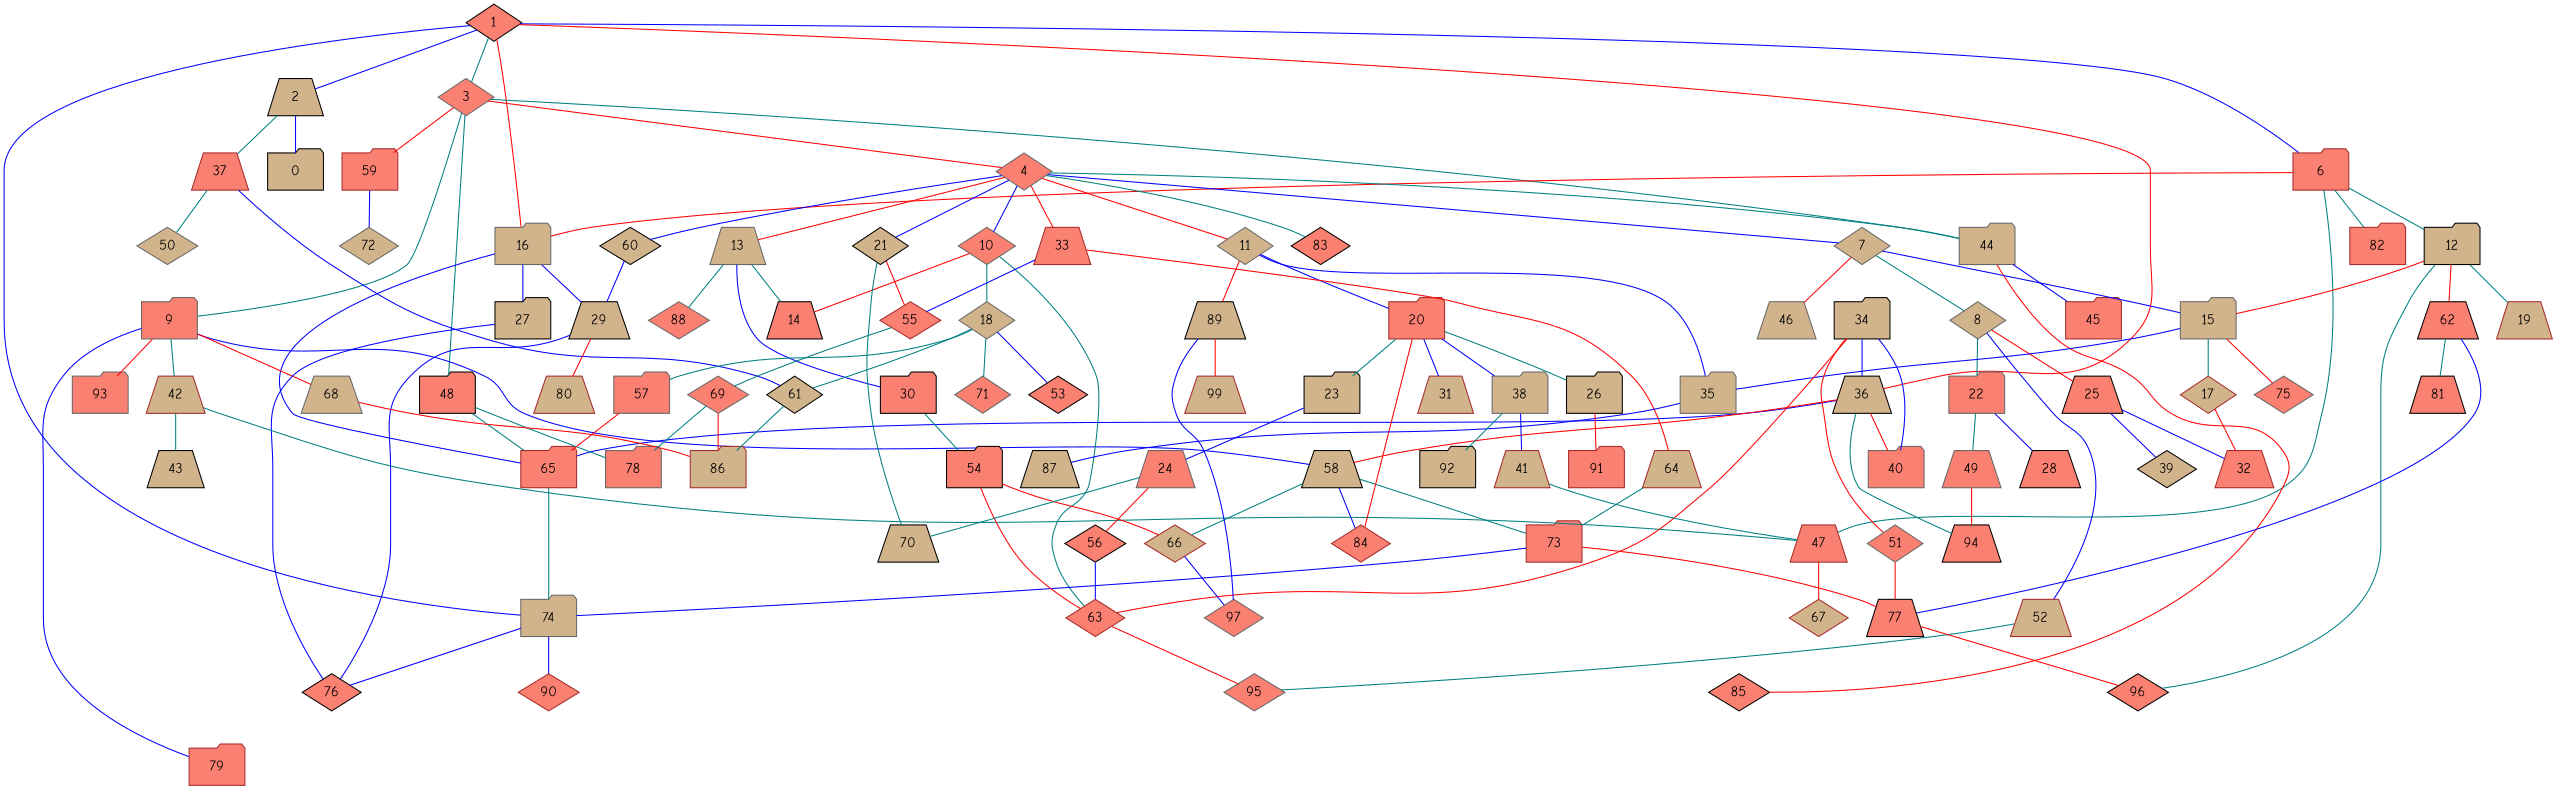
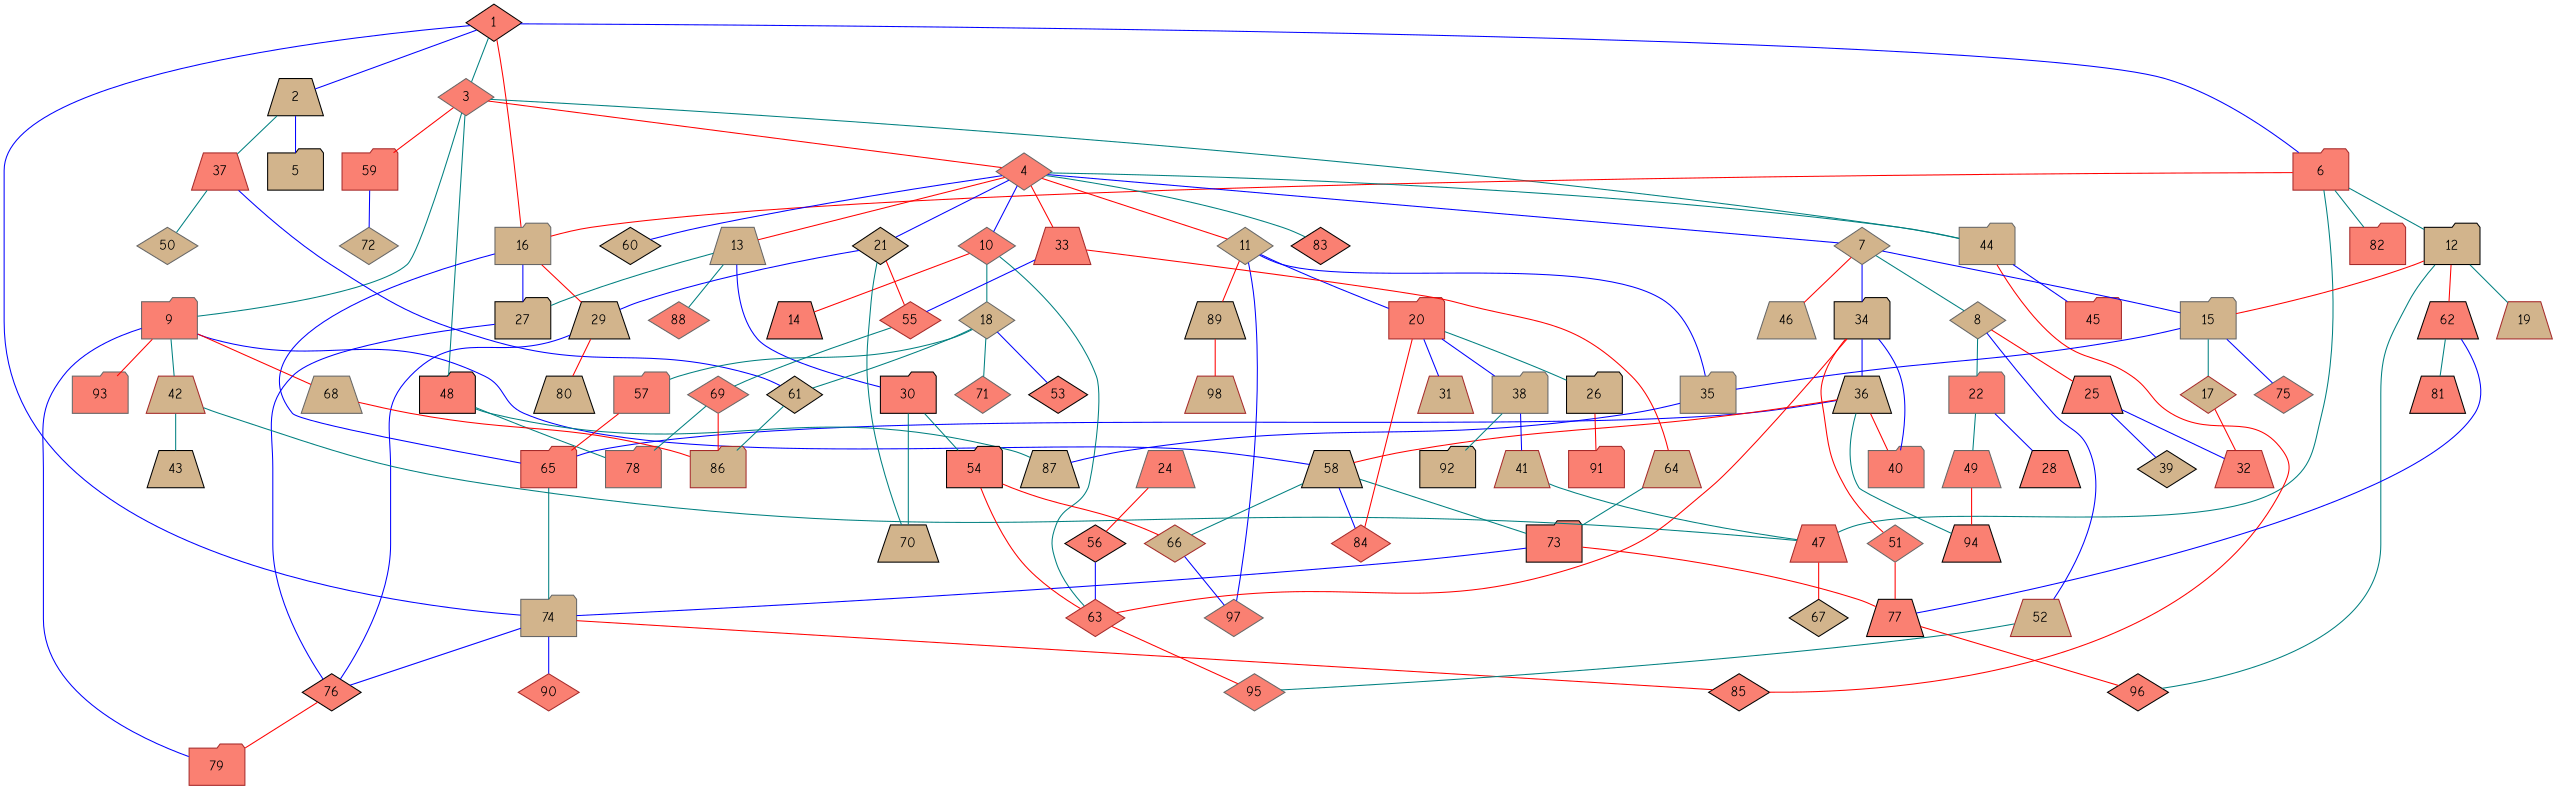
(1556, 79) -> none
(296, 172) -> (296, 172)
(616, 281) -> (744, 273)
(561, 283) -> (561, 283)
(766, 283) -> (631, 277)
none -> (1862, 283)
(2250, 361) -> (2250, 361)
(564, 395) -> (564, 395)
(1215, 395) -> (1215, 395)
(1332, 395) -> none
(498, 432) -> (655, 434)
(1208, 462) -> (1256, 415)
(1035, 507) -> (908, 469)
(1554, 544) -> (1554, 544)
(1819, 618) -> (1819, 618)
none -> (1145, 655)
none -> (281, 725)
